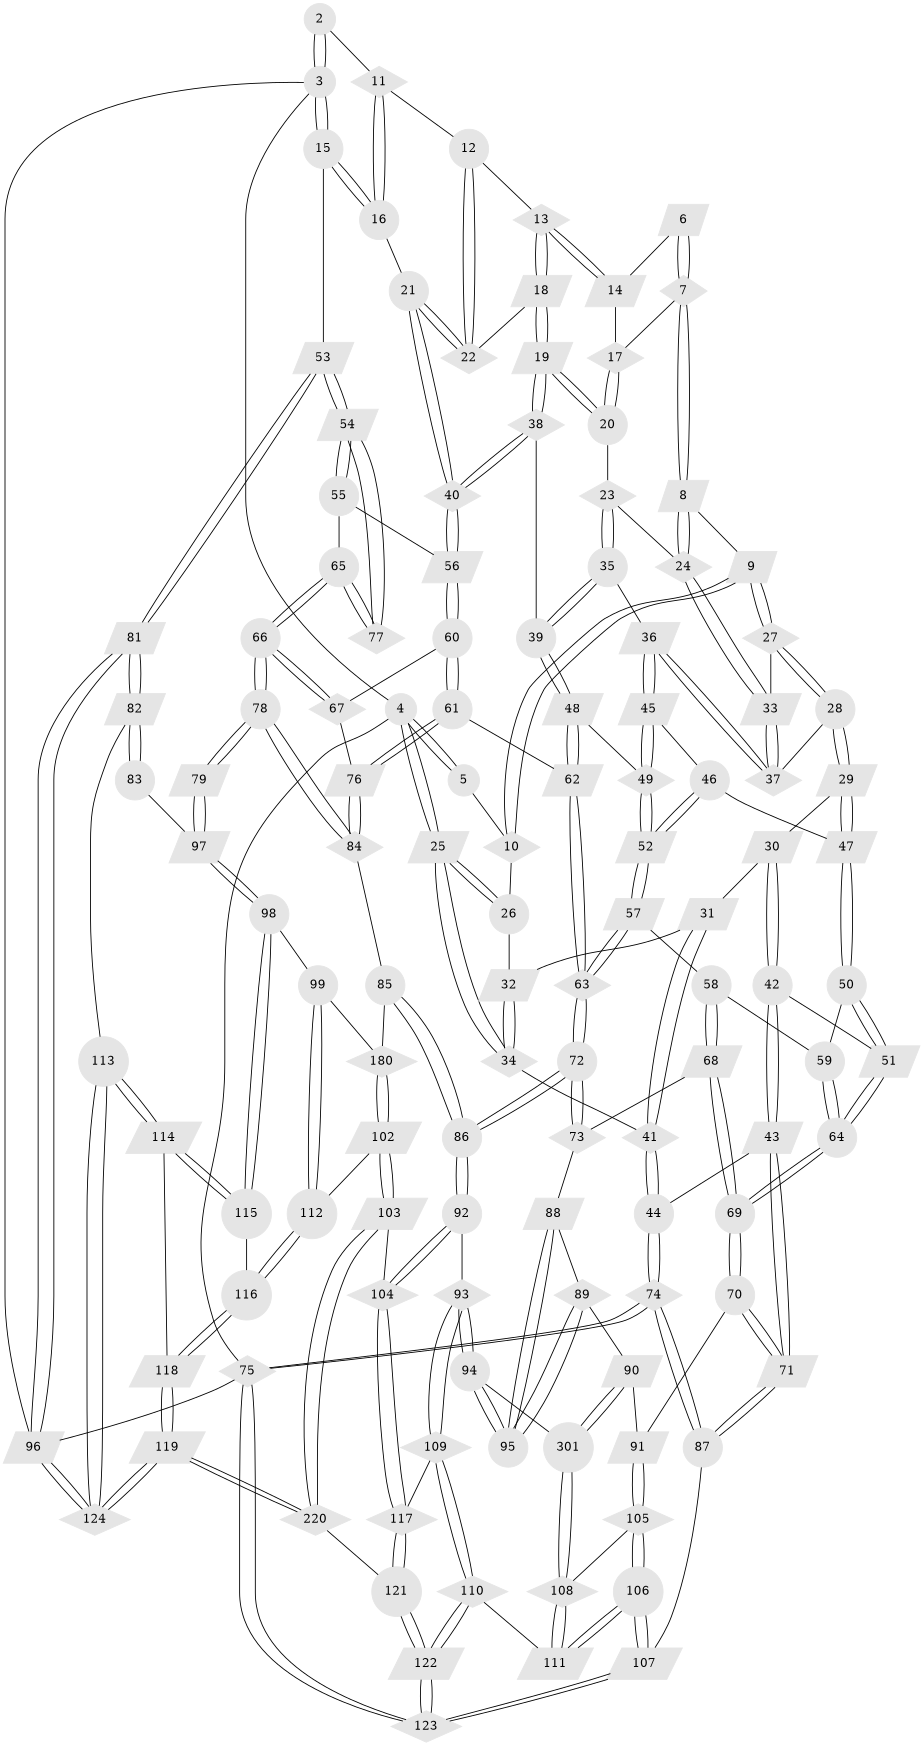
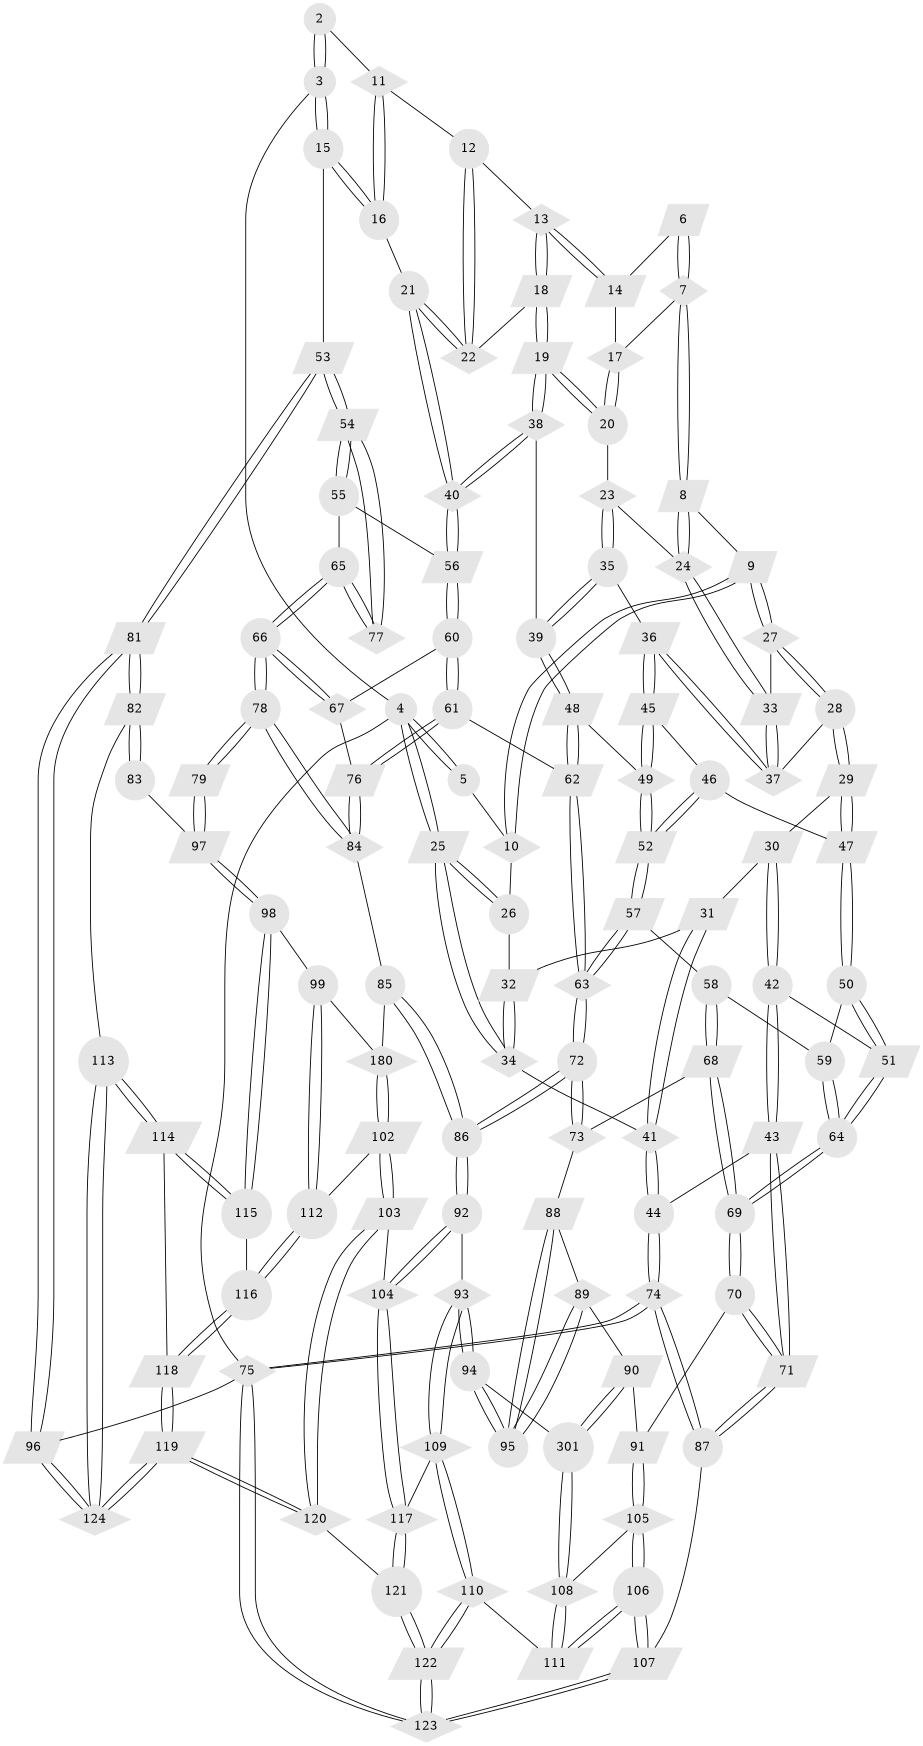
(5, 646) -> none
(316, 1520) -> (316, 1520)
